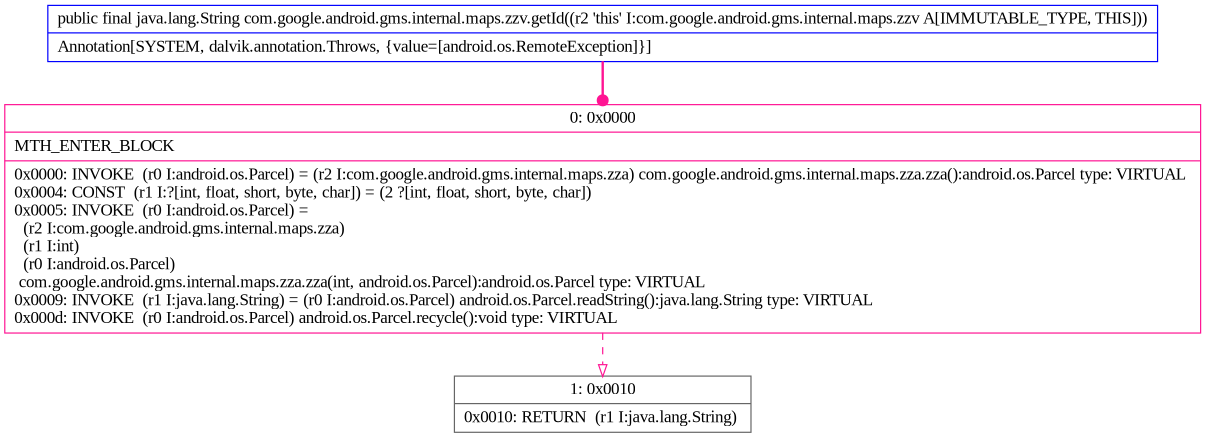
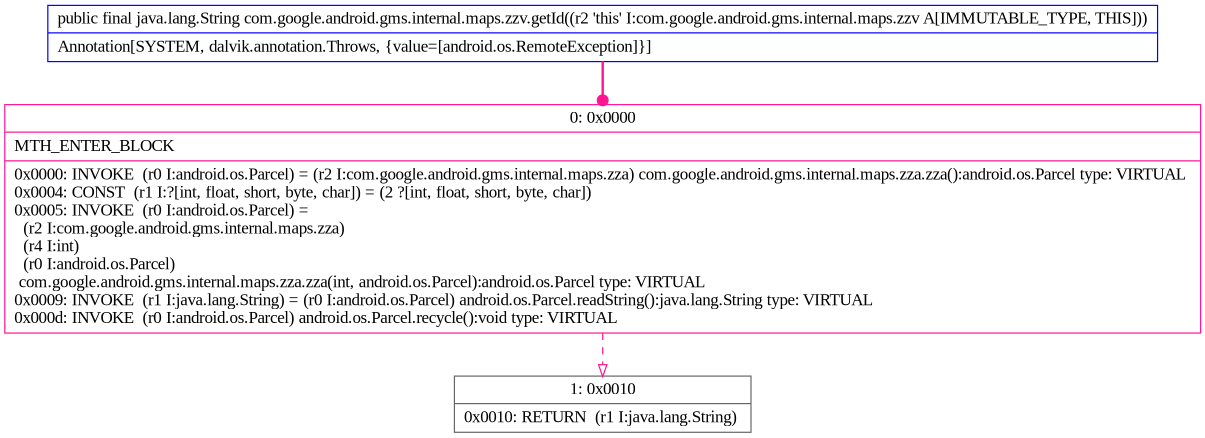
(47, 246) -> (47, 246)
